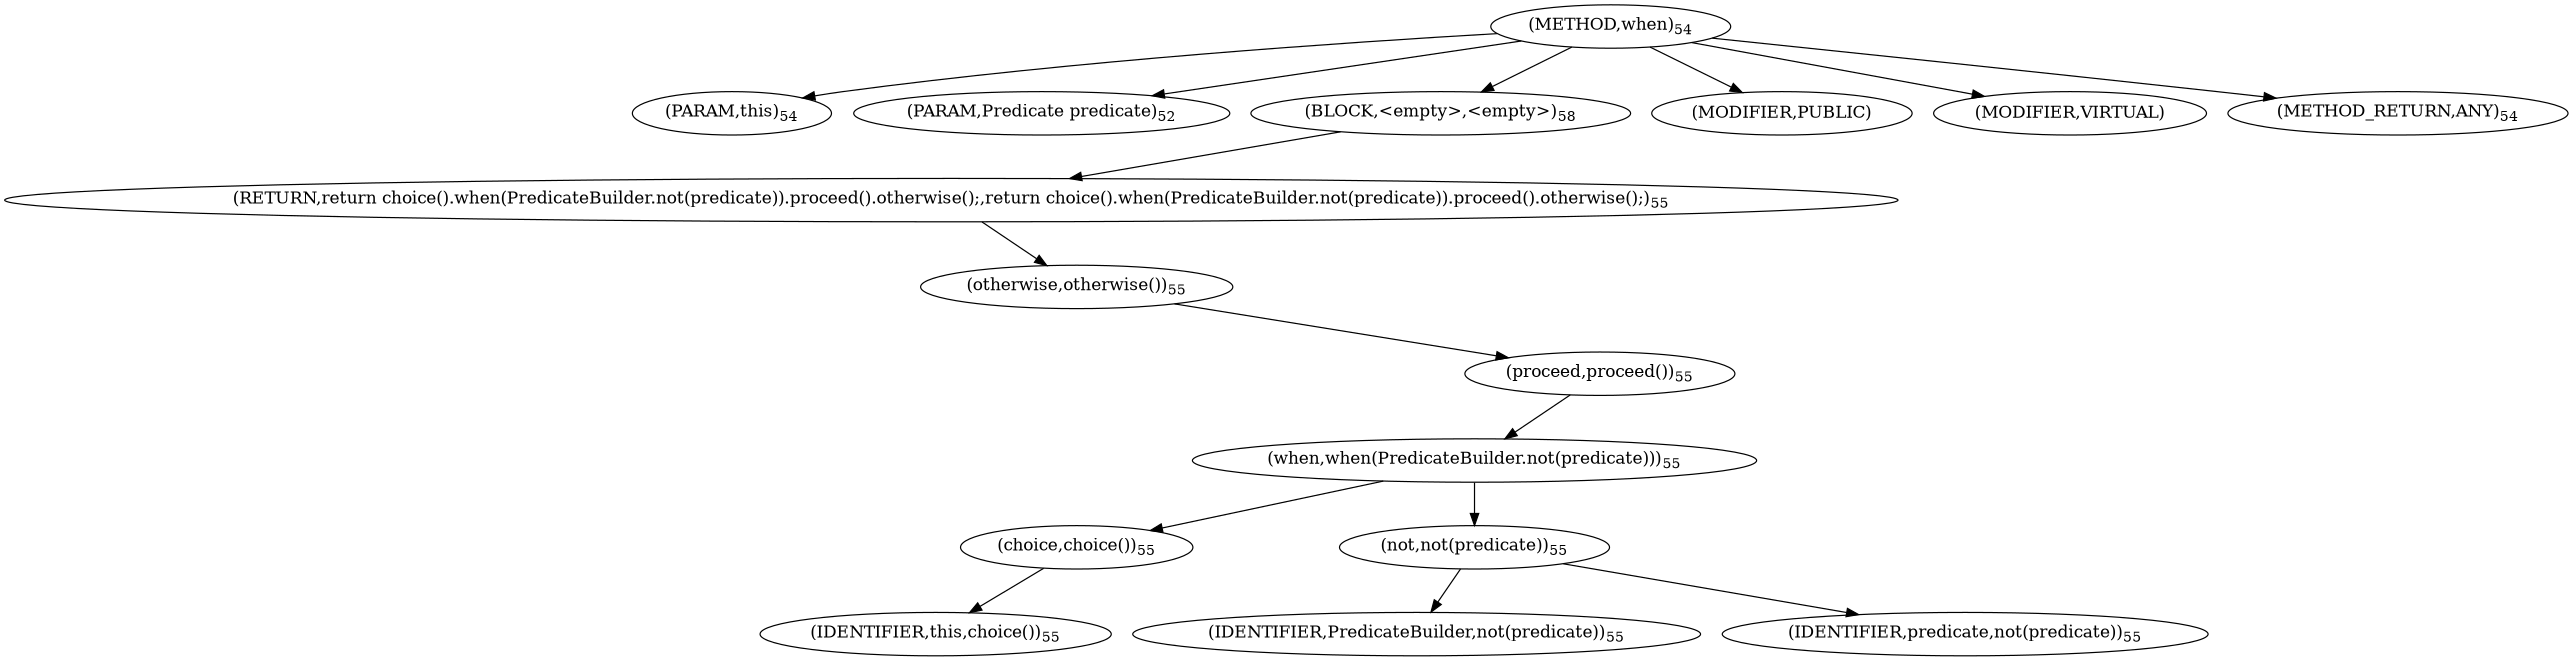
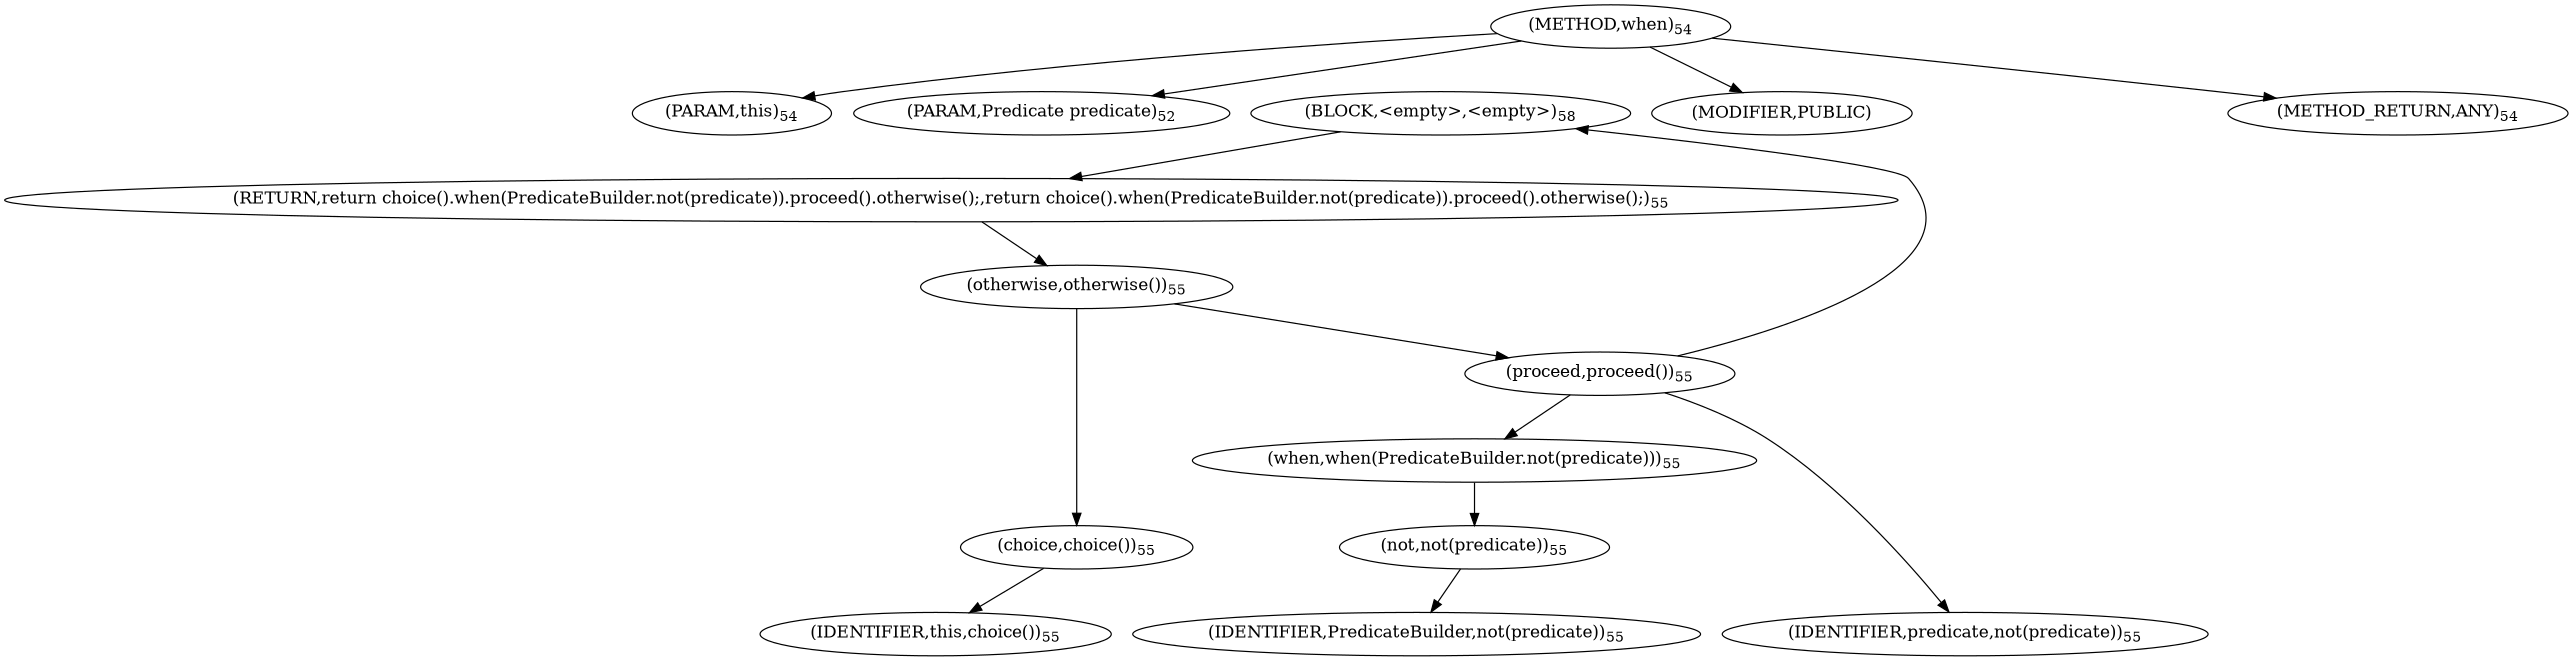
(1532, 67) -> (1912, 185)
(2070, 113) -> none
(1273, 505) -> (1077, 411)
(1705, 588) -> (1818, 477)
